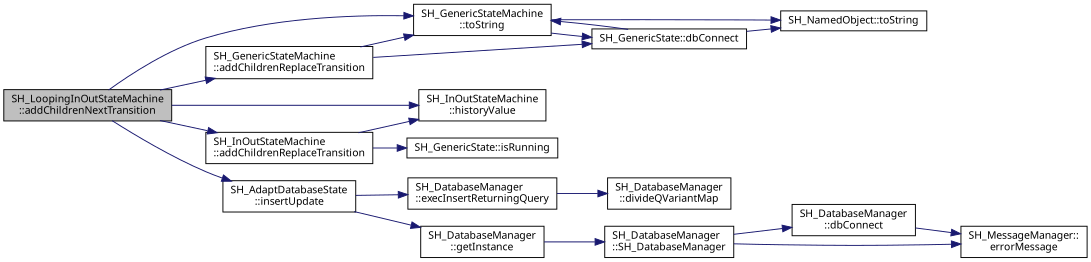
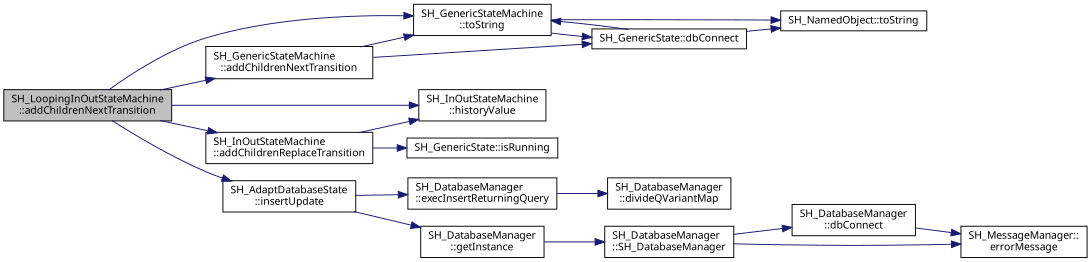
(289, 63) -> (289, 63)
